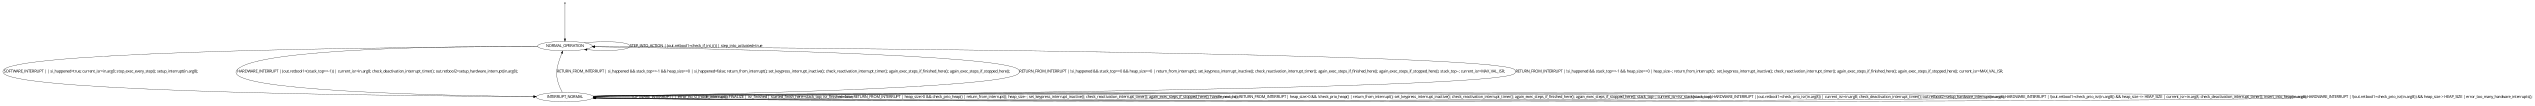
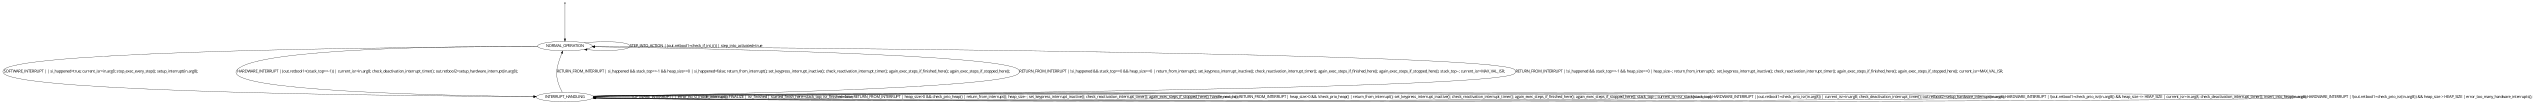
(565, 97) -> (565, 97)
